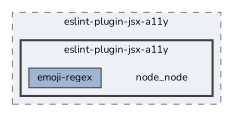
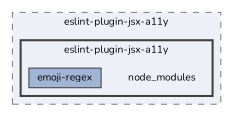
(162, 78) -> (162, 78)
